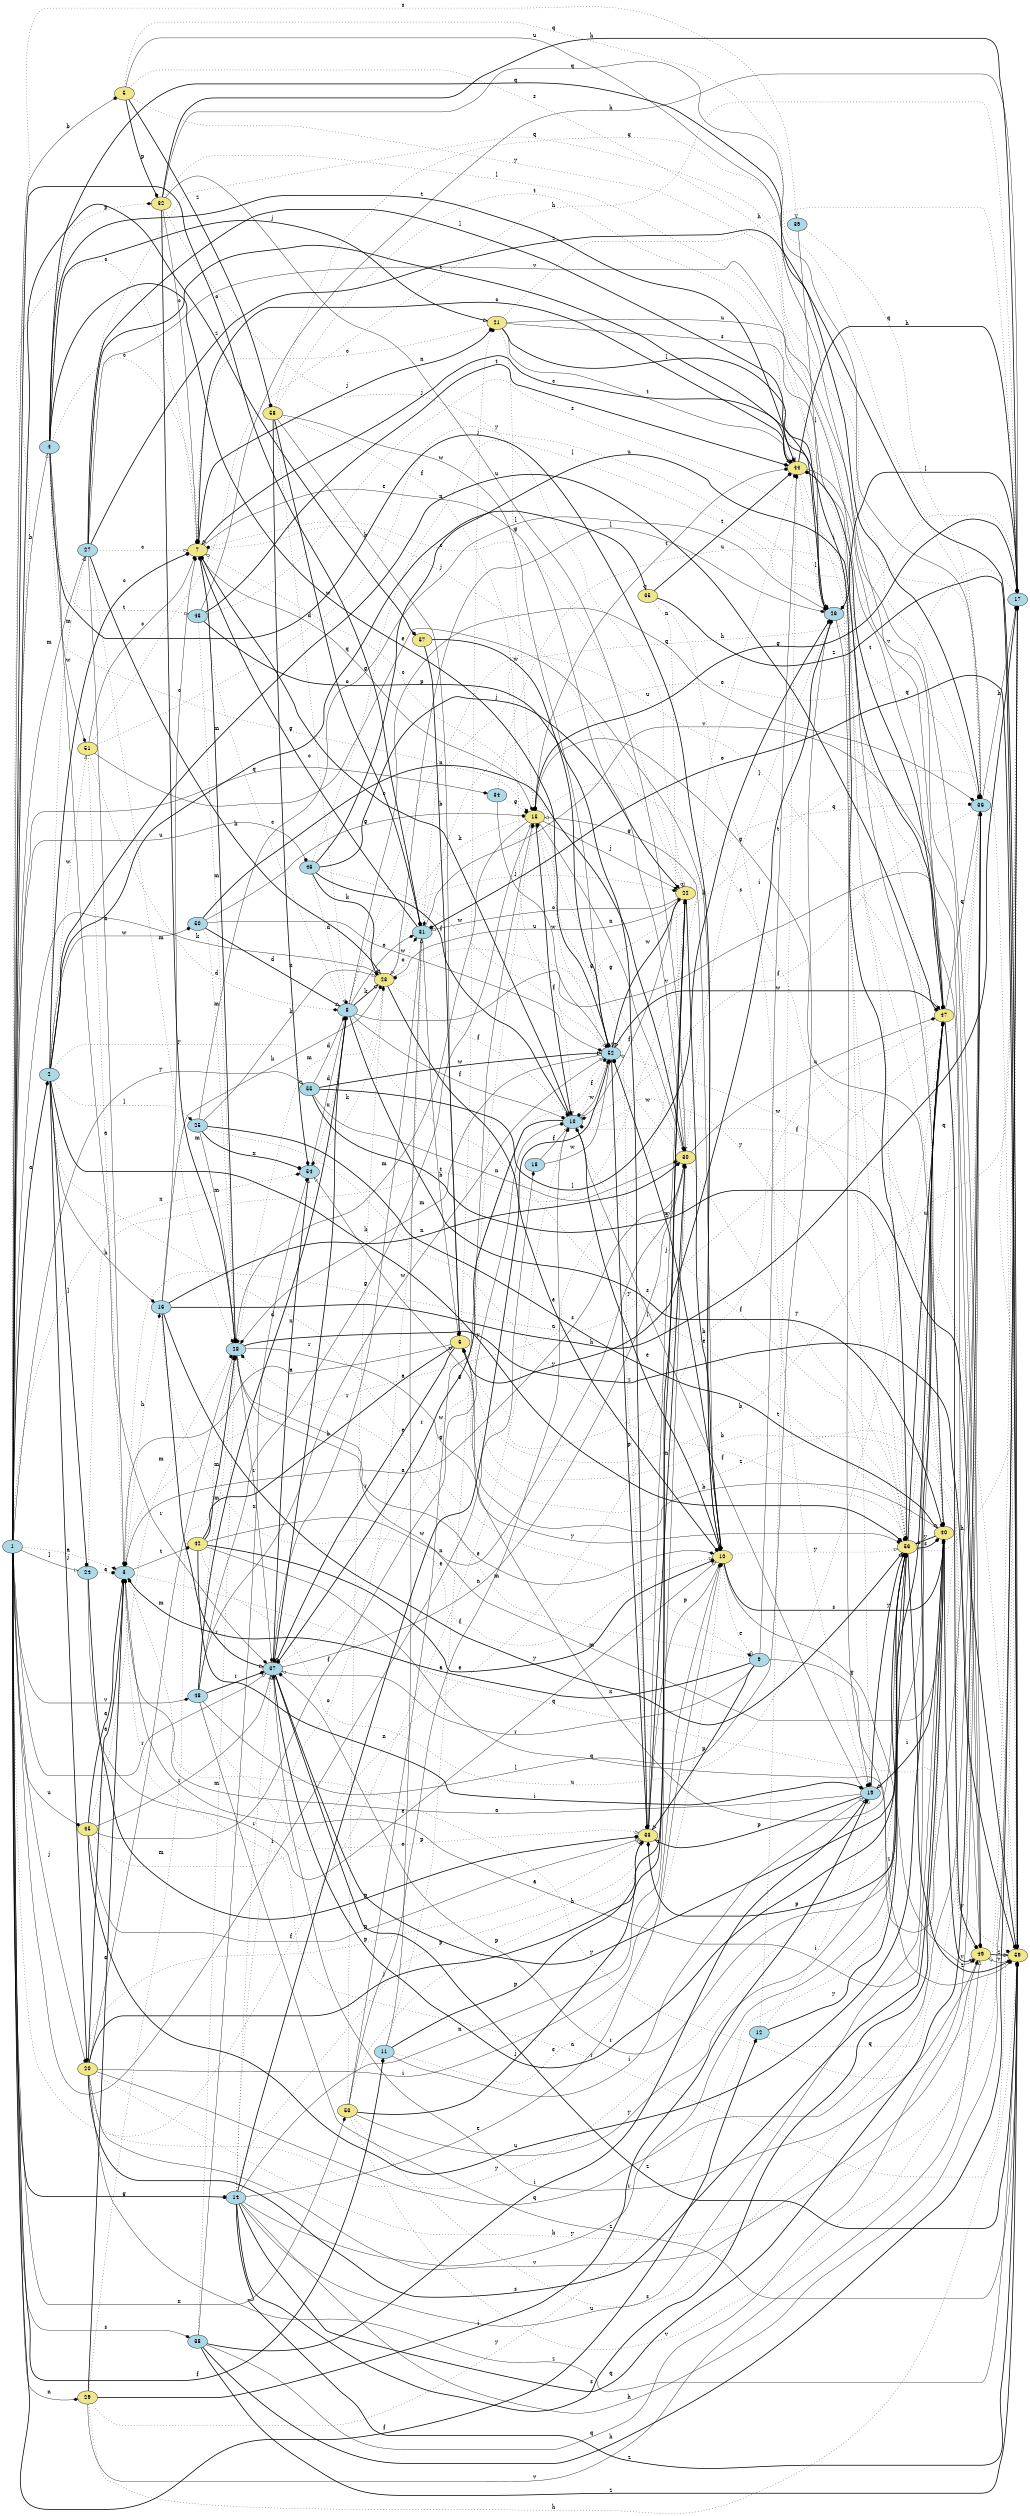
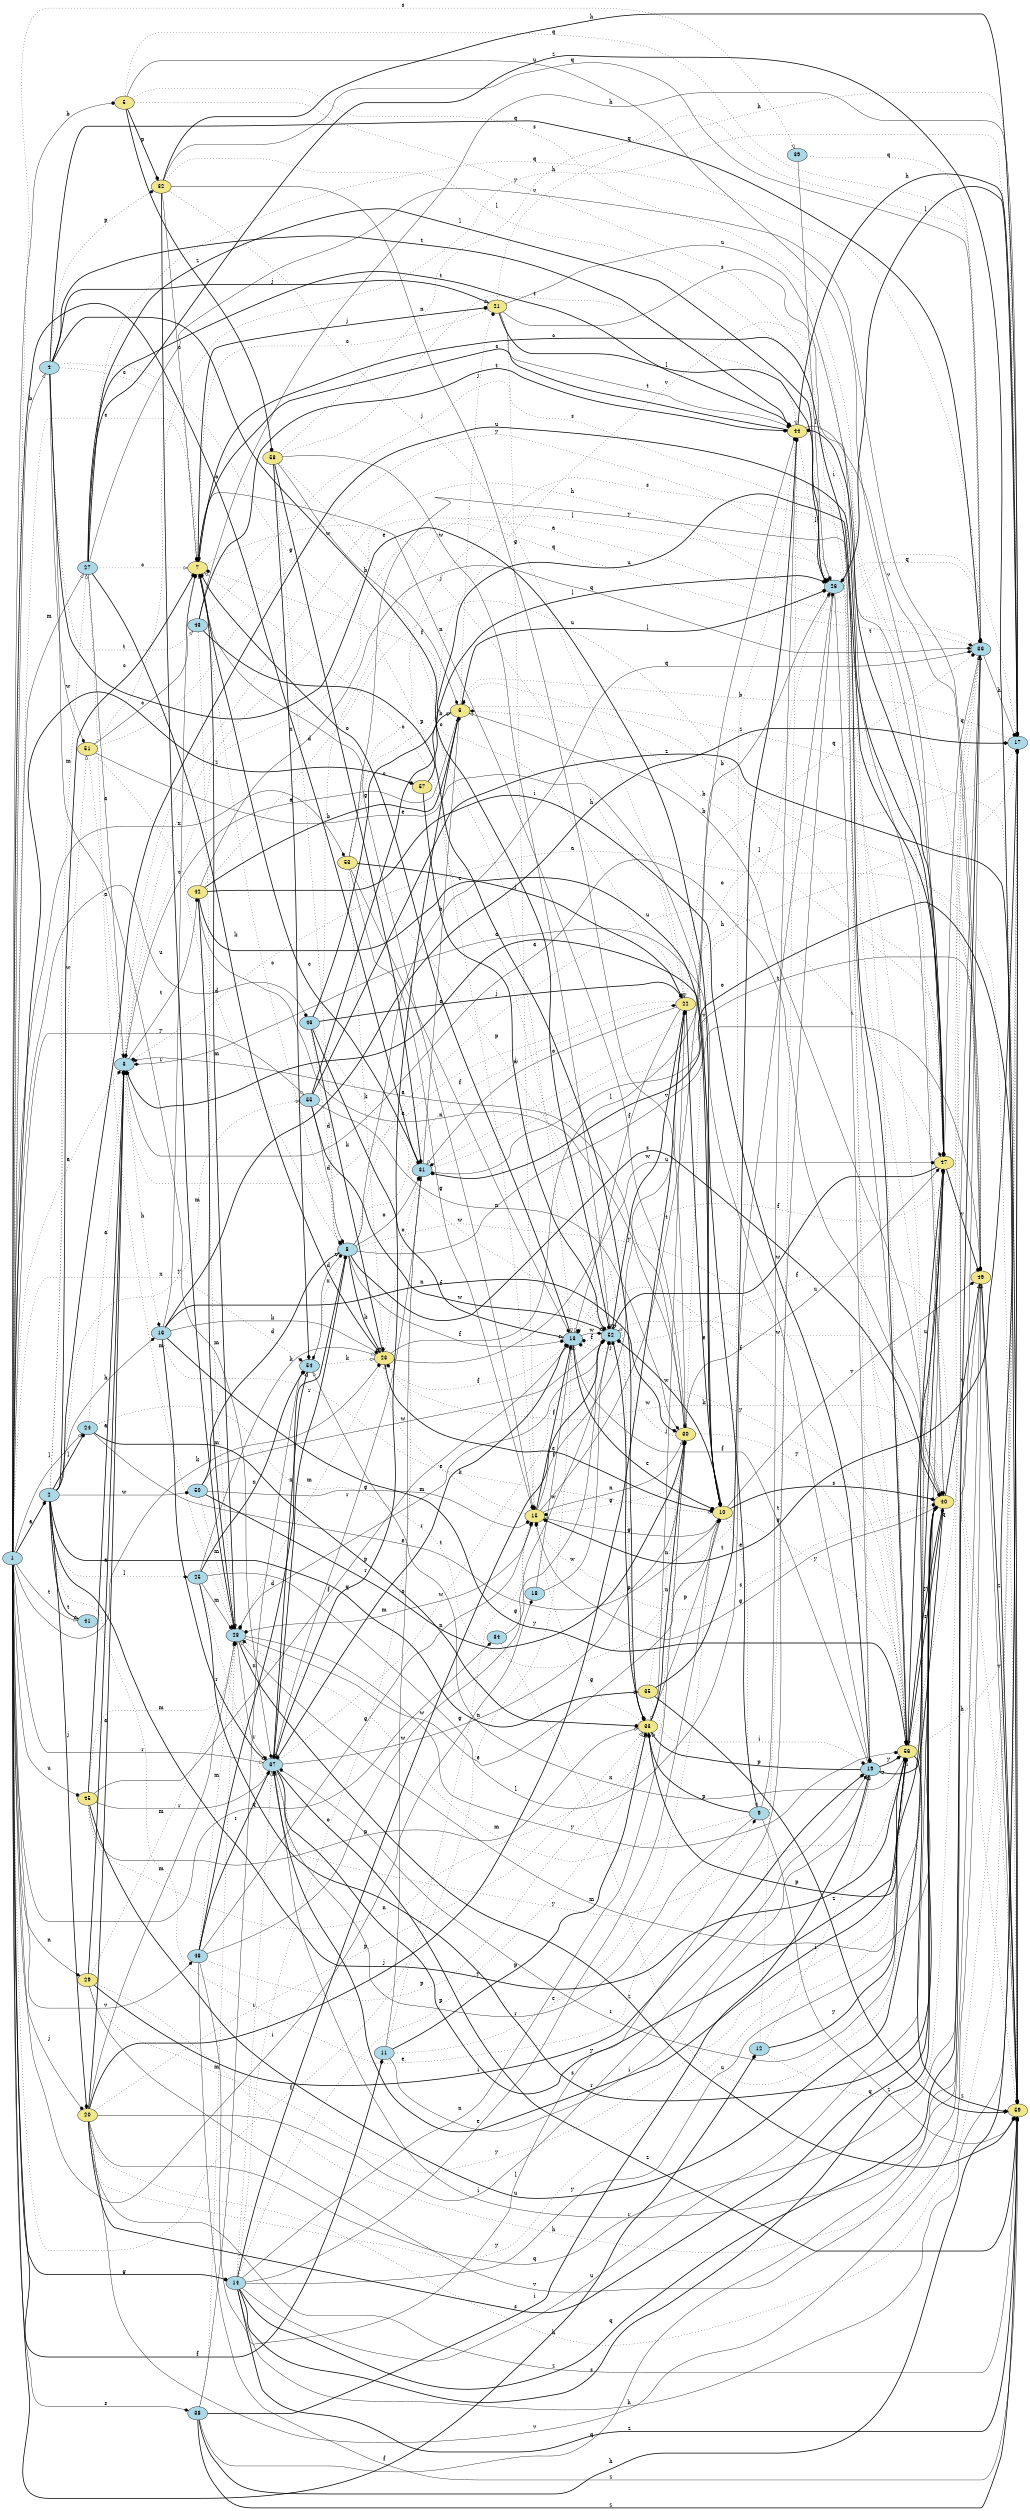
(531, 929) -> (627, 1189)
none -> (88, 1621)
(572, 2013) -> (525, 2157)
